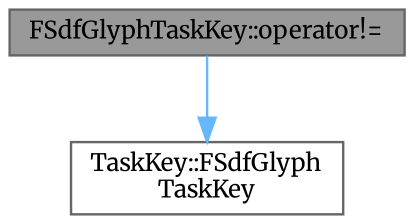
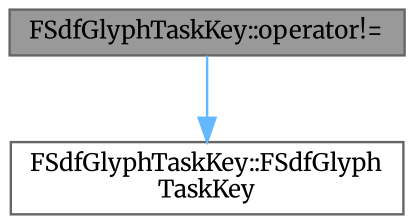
(207, 178) -> (207, 178)
